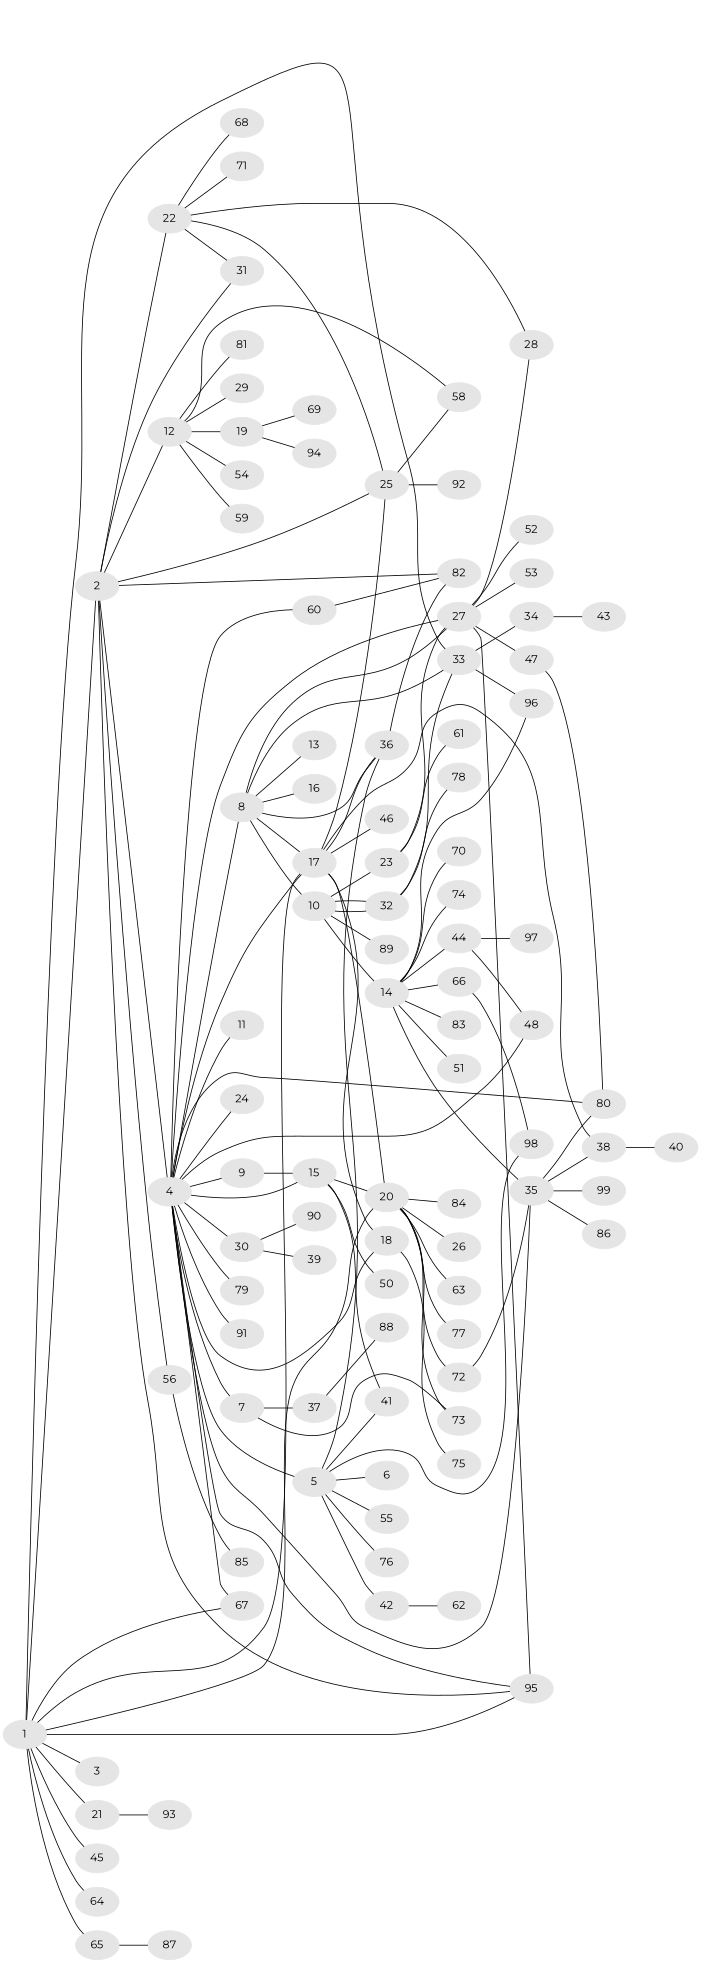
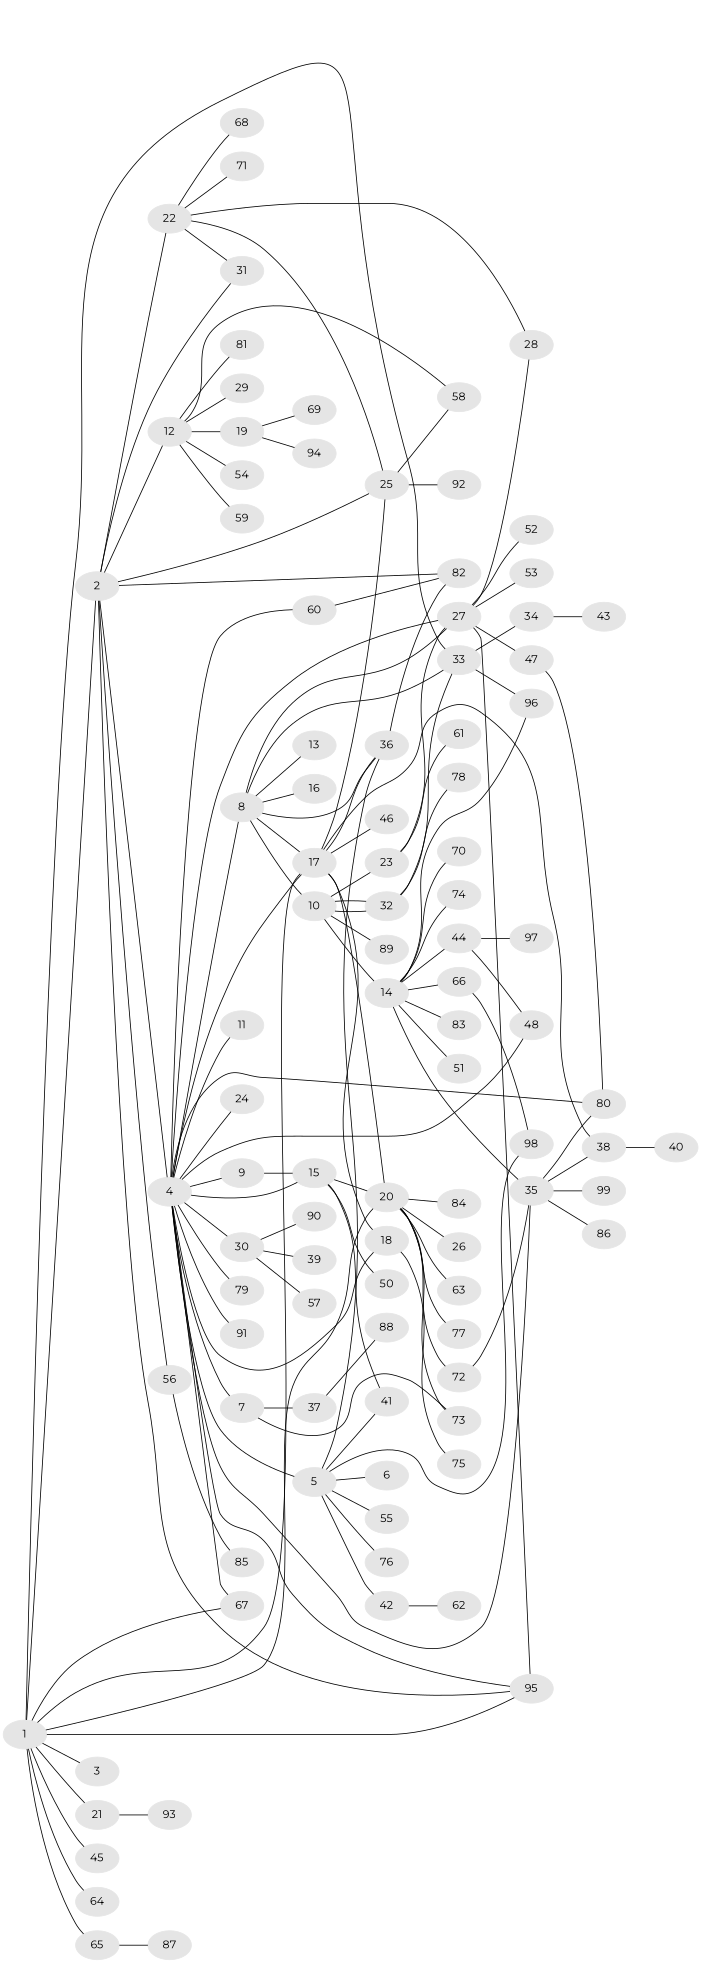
none -> (314, 1303)
